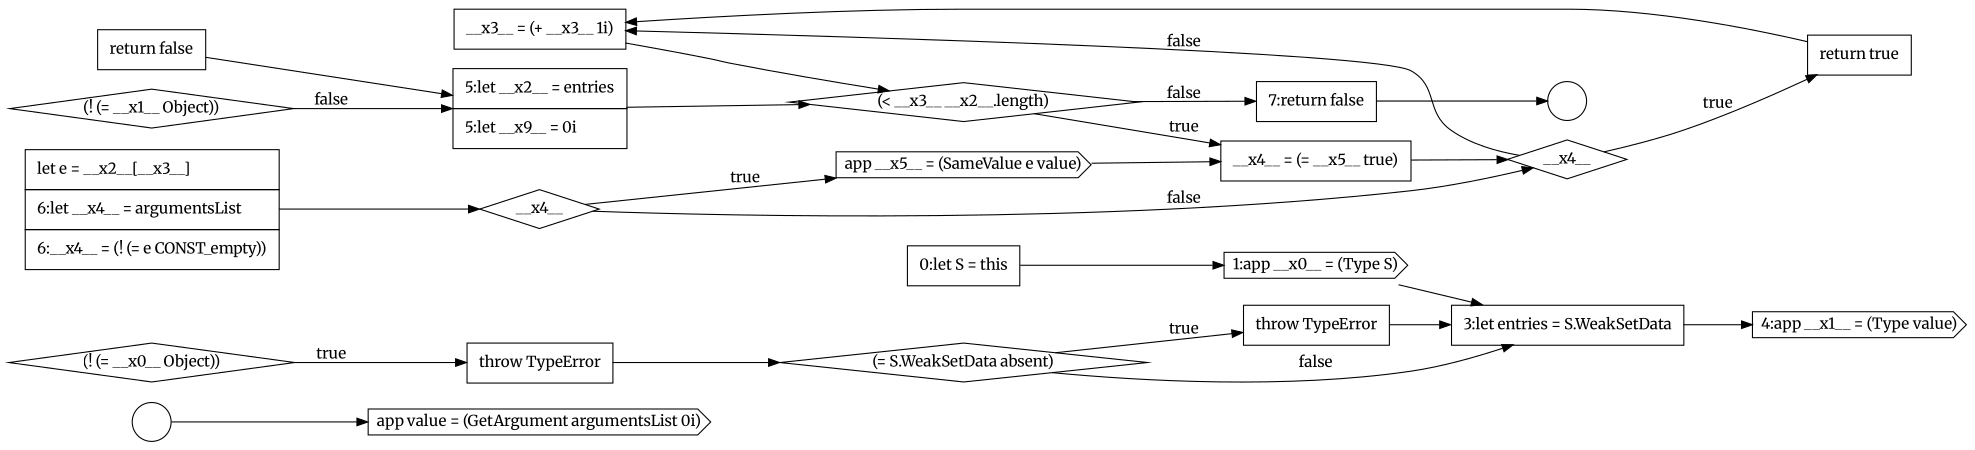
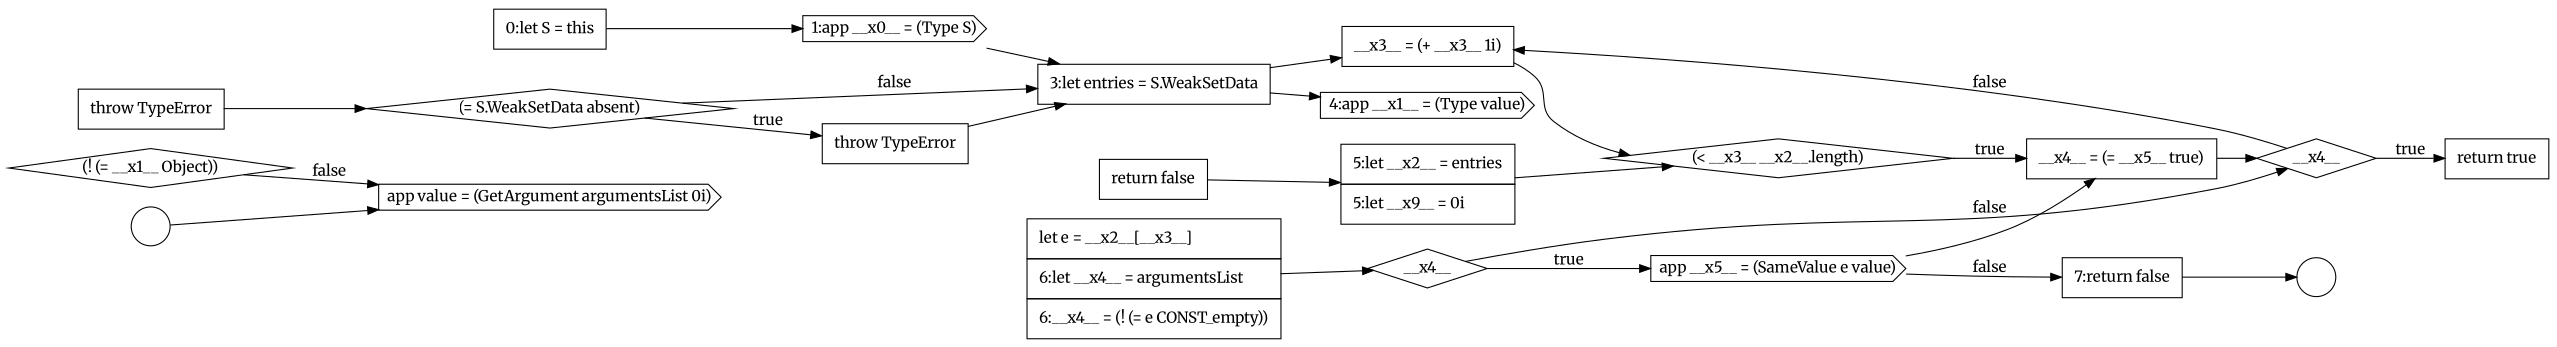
(1223, 9) -> (1300, 63)
(1189, 101) -> (1978, 276)
(368, 109) -> (306, 179)
(152, 363) -> none
